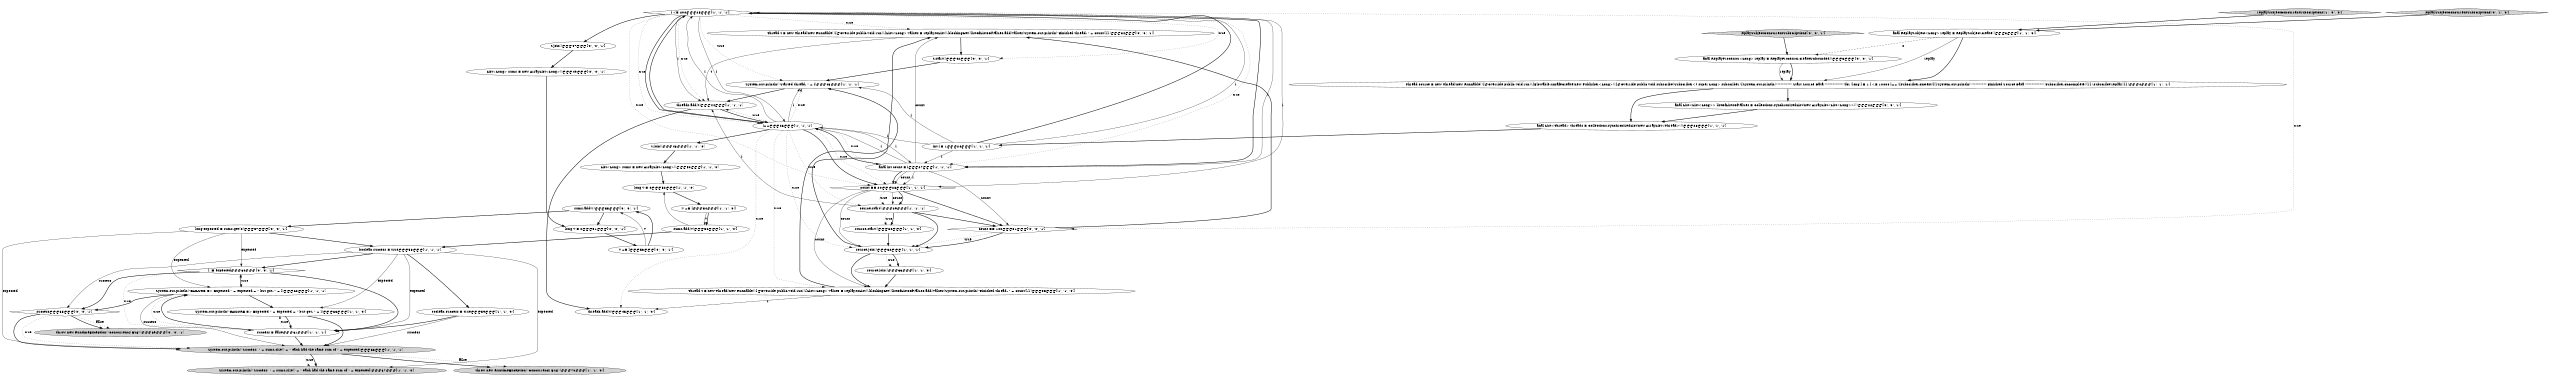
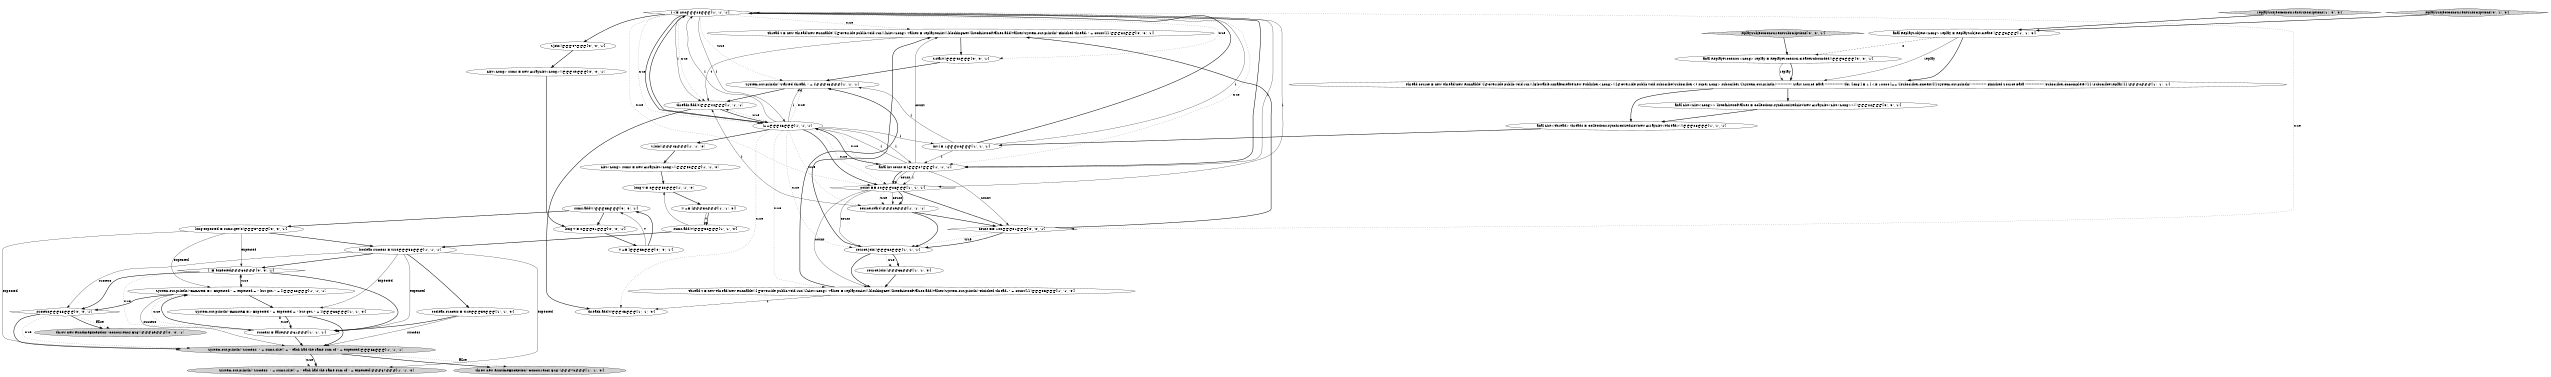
(876, 135) -> (877, 132)
(888, 229) -> none
